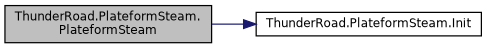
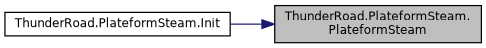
(228, 24) -> (246, 24)
